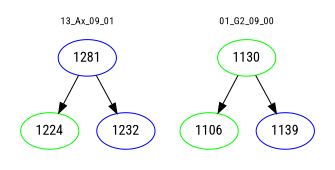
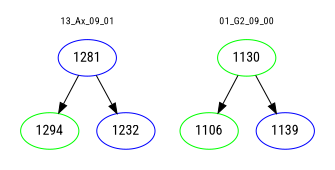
(50, 131) -> (50, 131)
